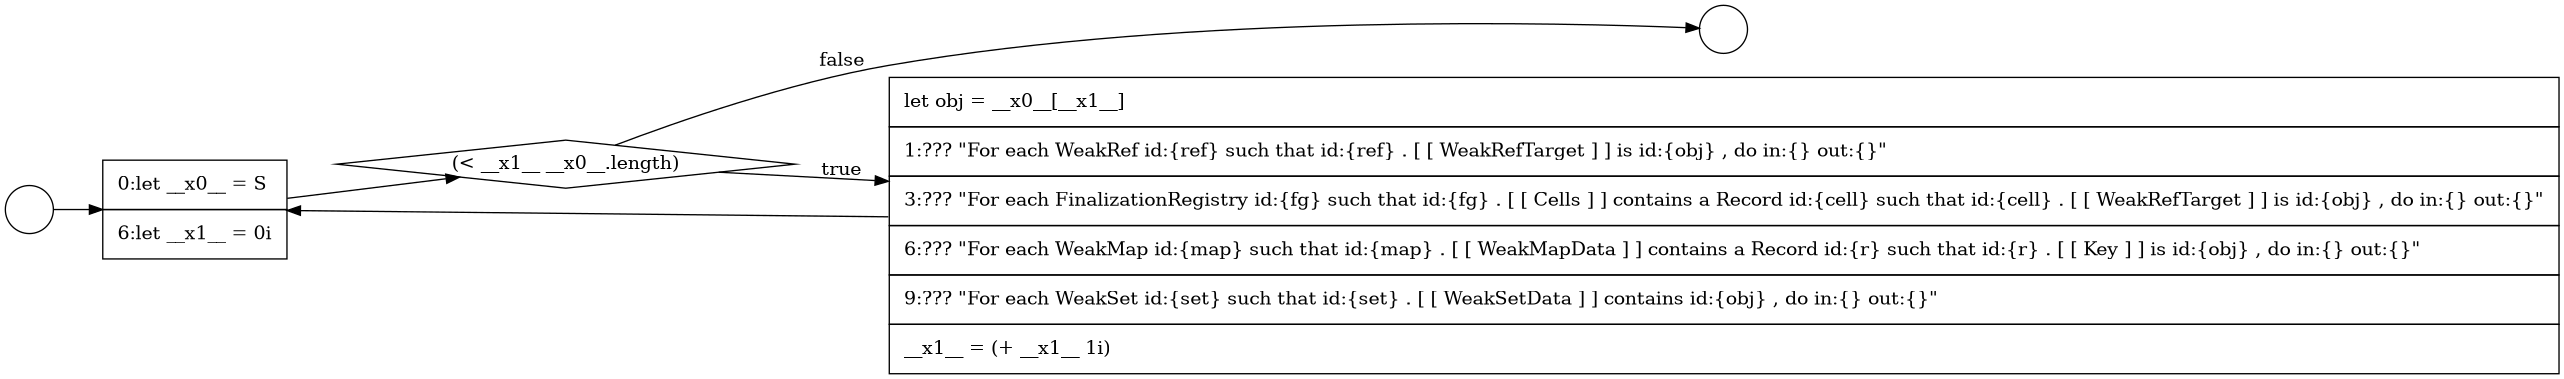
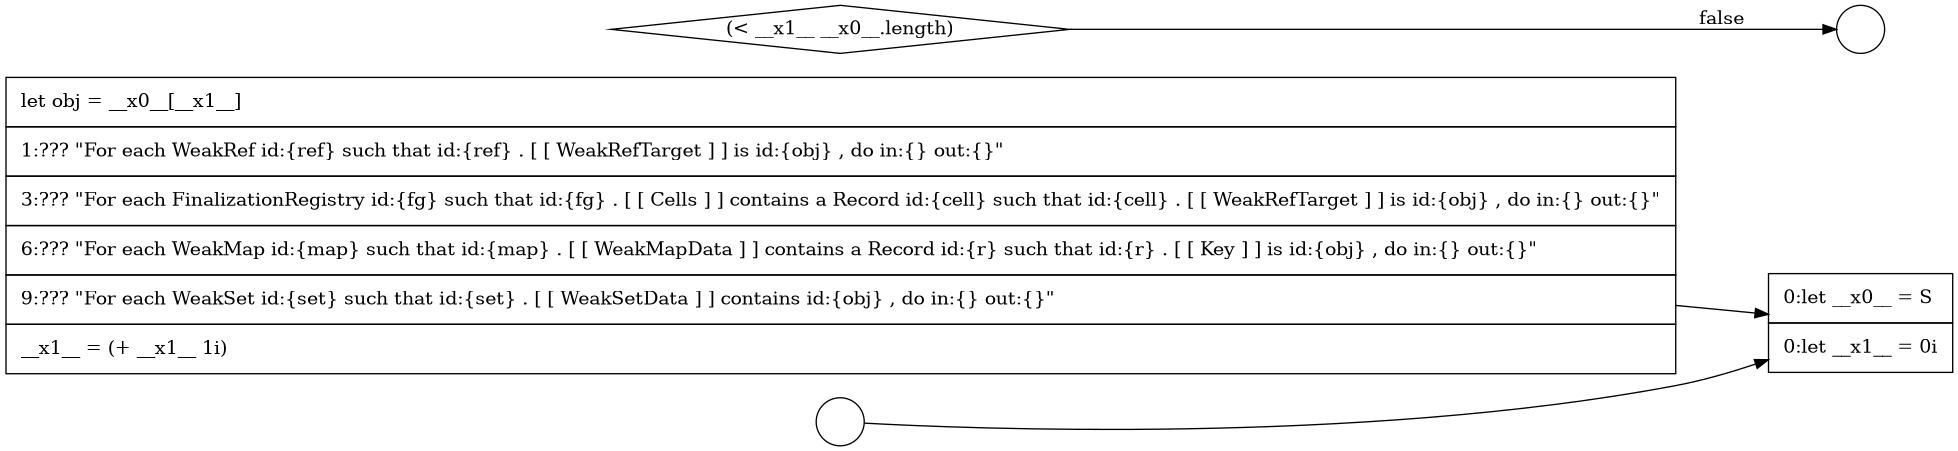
(797, 176) -> none
(367, 189) -> none
(195, 234) -> (1861, 347)
